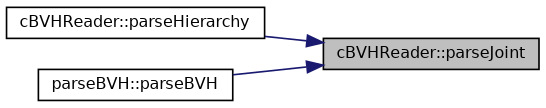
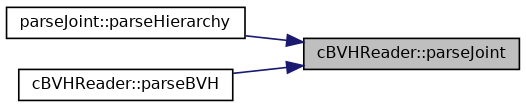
(136, 23) -> (126, 23)
(136, 85) -> (126, 85)
